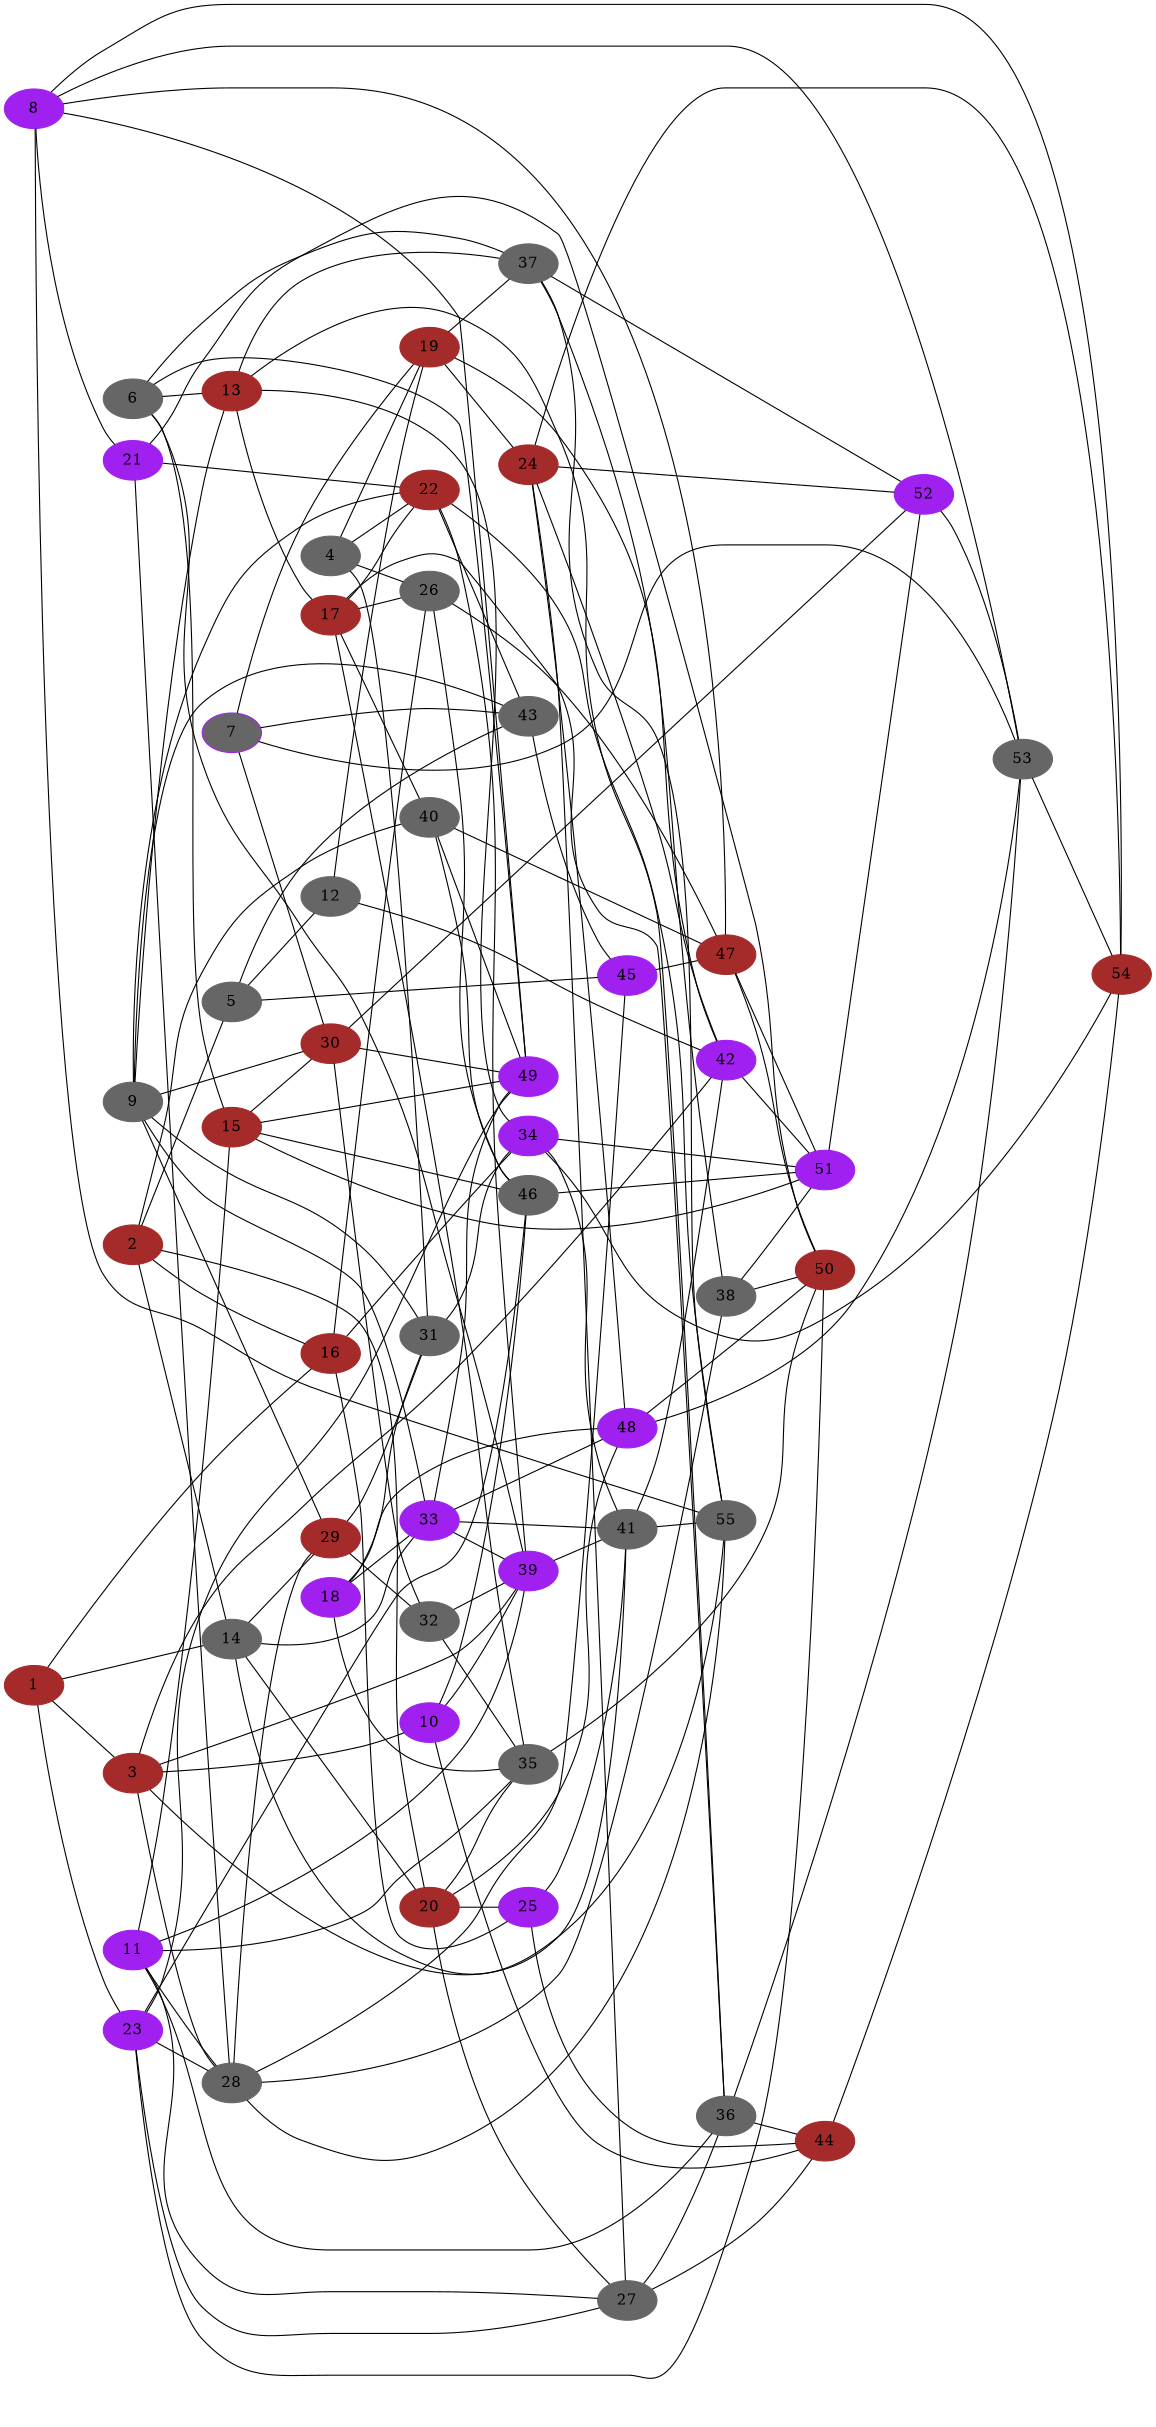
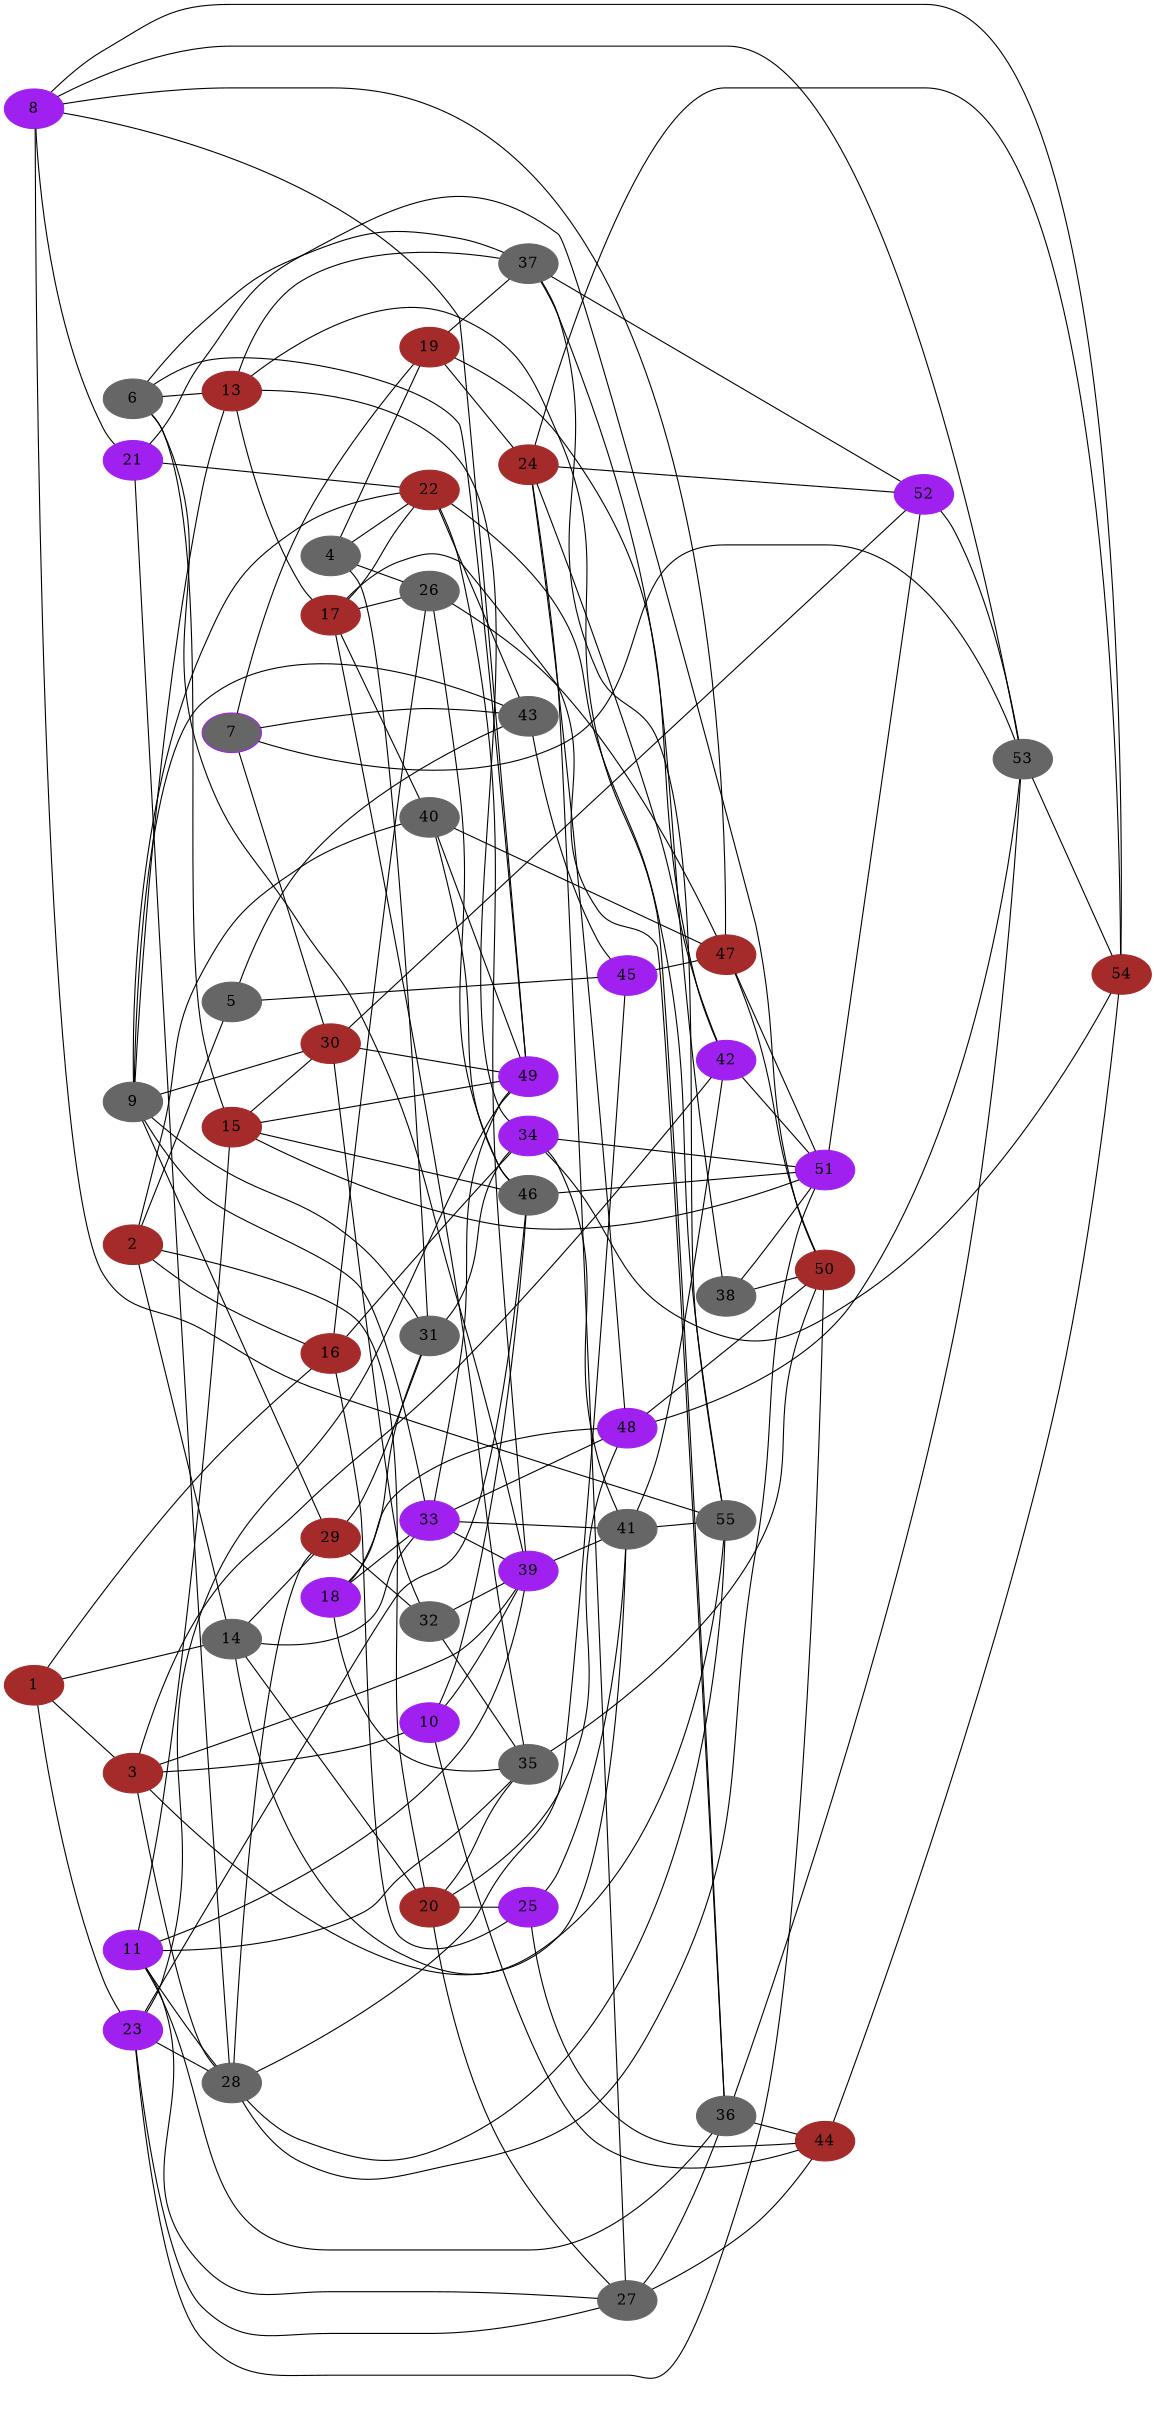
(331, 896) -> none
(616, 1806) -> (719, 1857)
